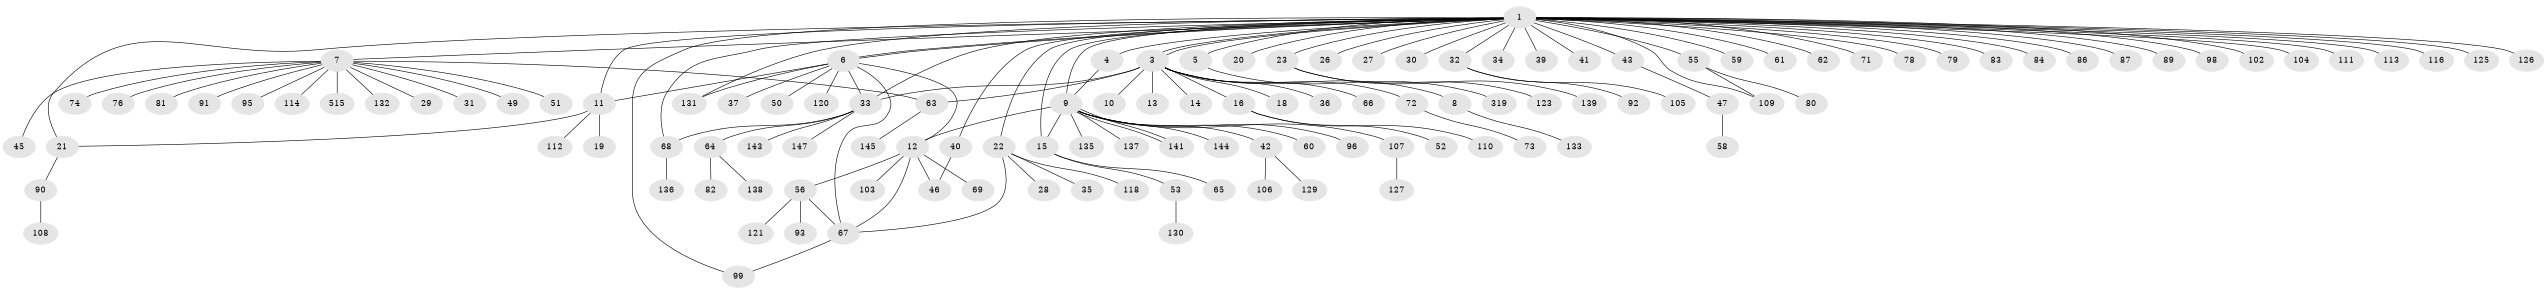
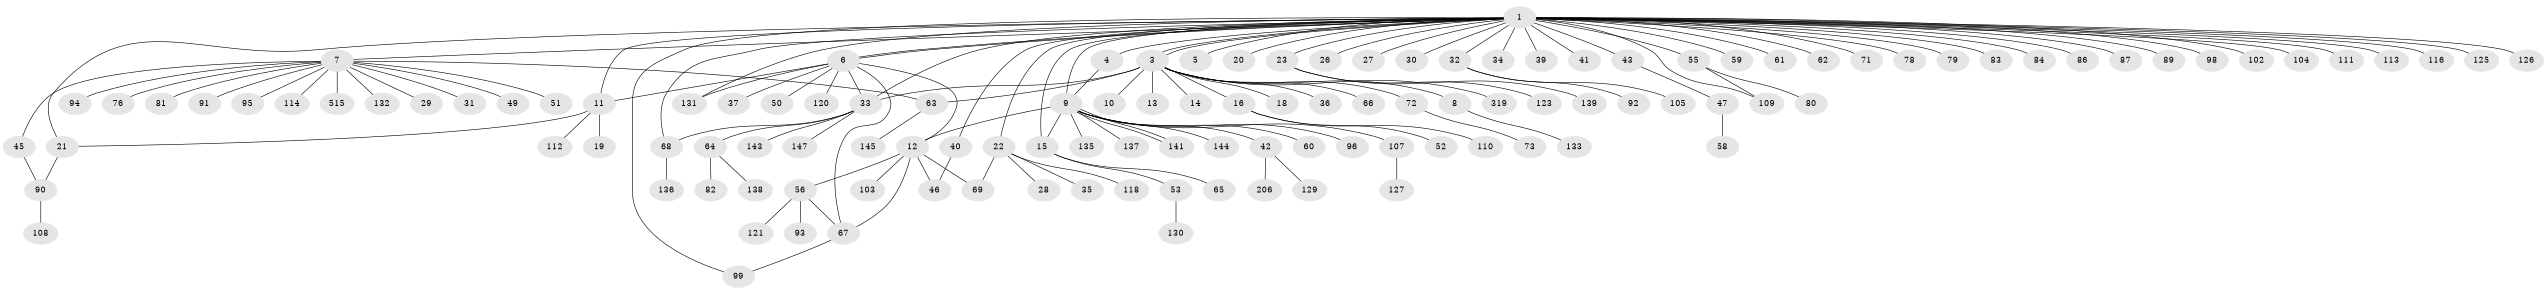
(1347, 83) -> (1326, 83)
(75, 104) -> (75, 104)
none -> (30, 169)
(1265, 190) -> (1265, 190)
(954, 220) -> (989, 169)
